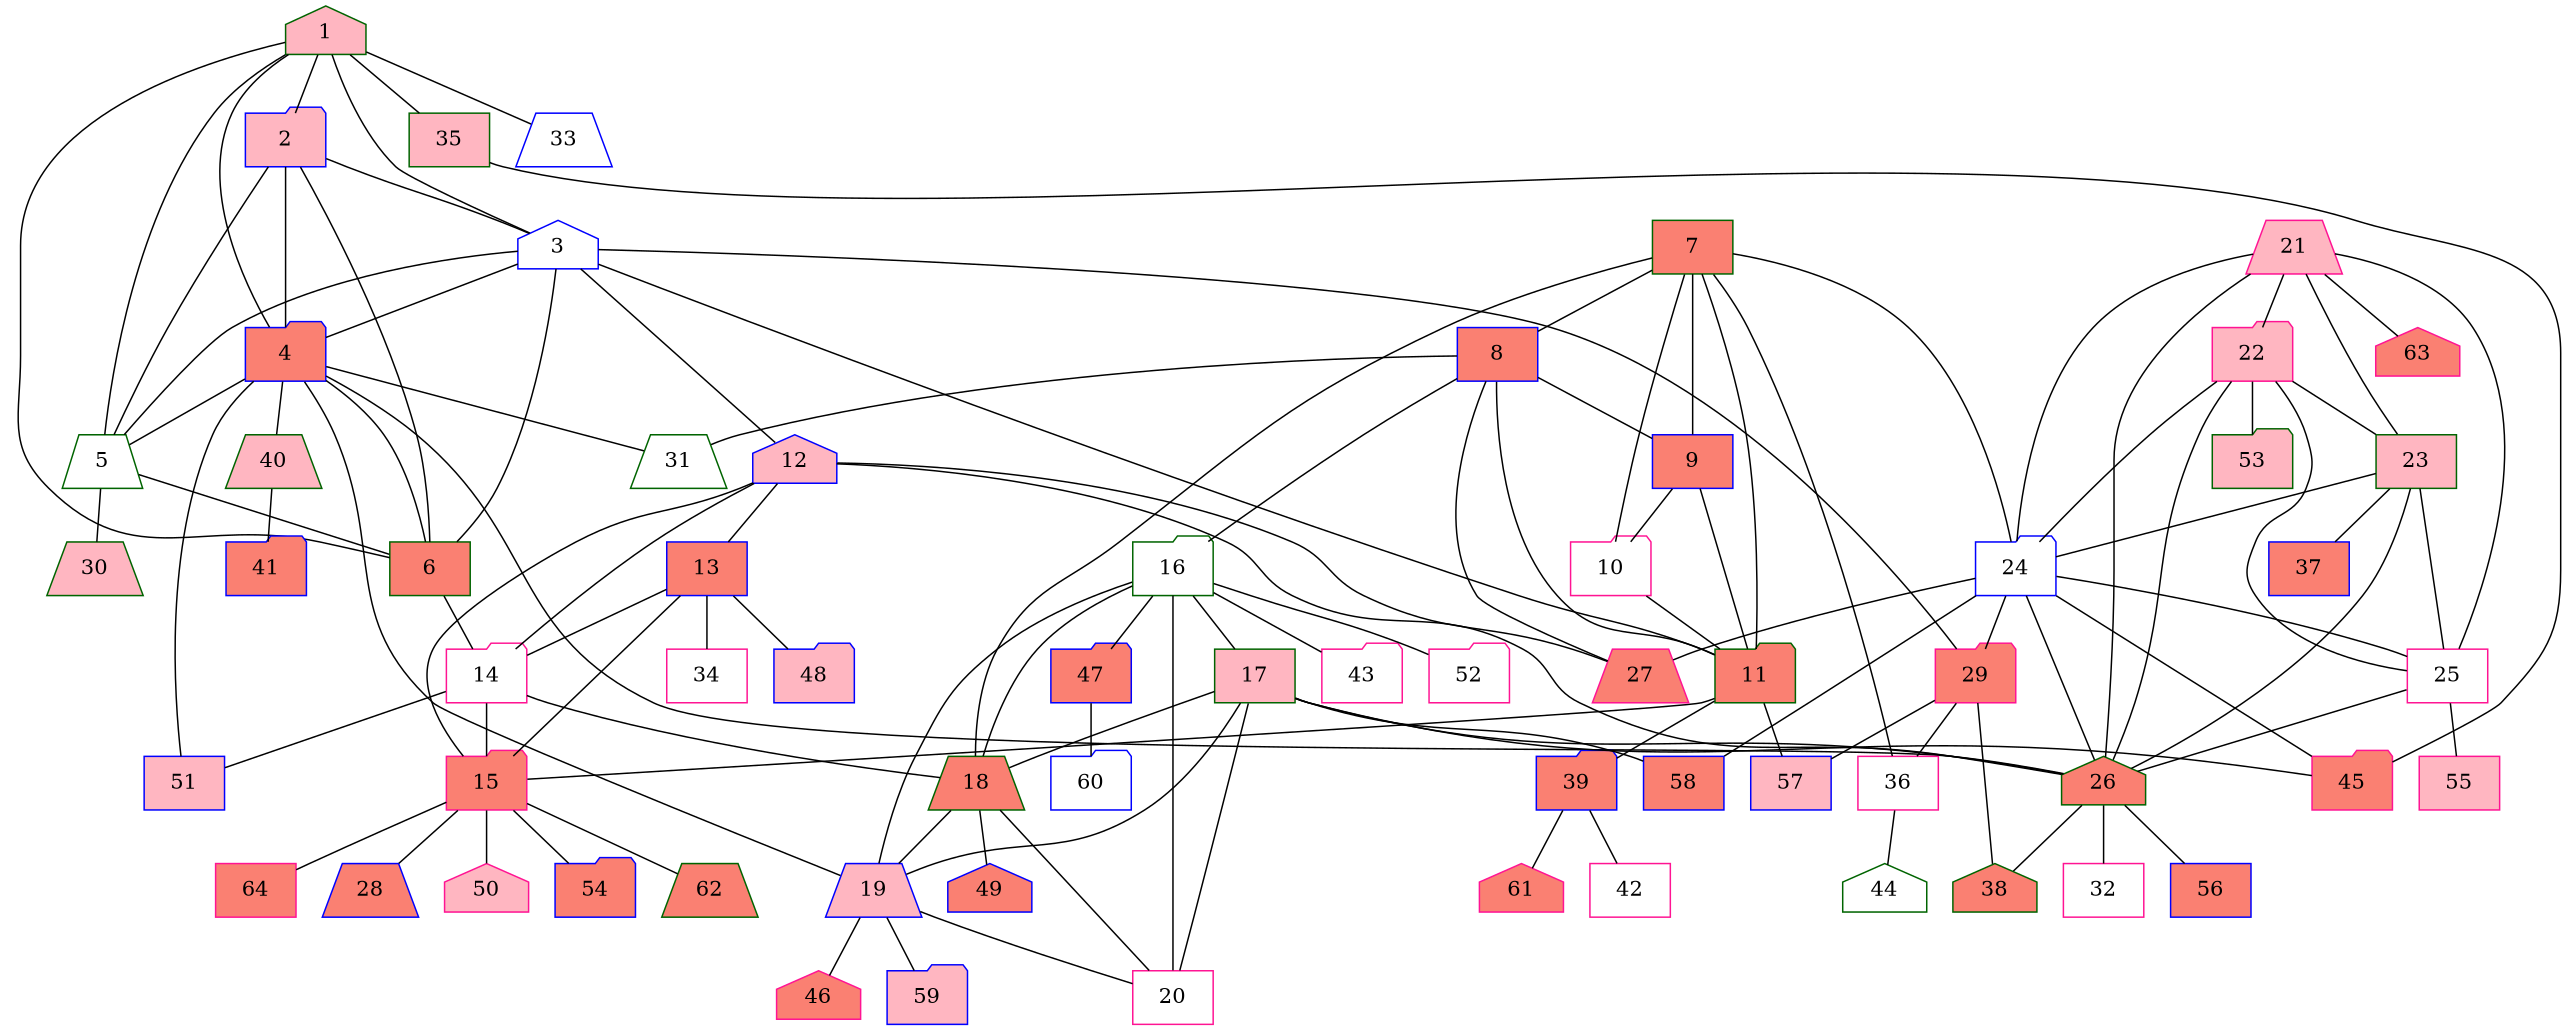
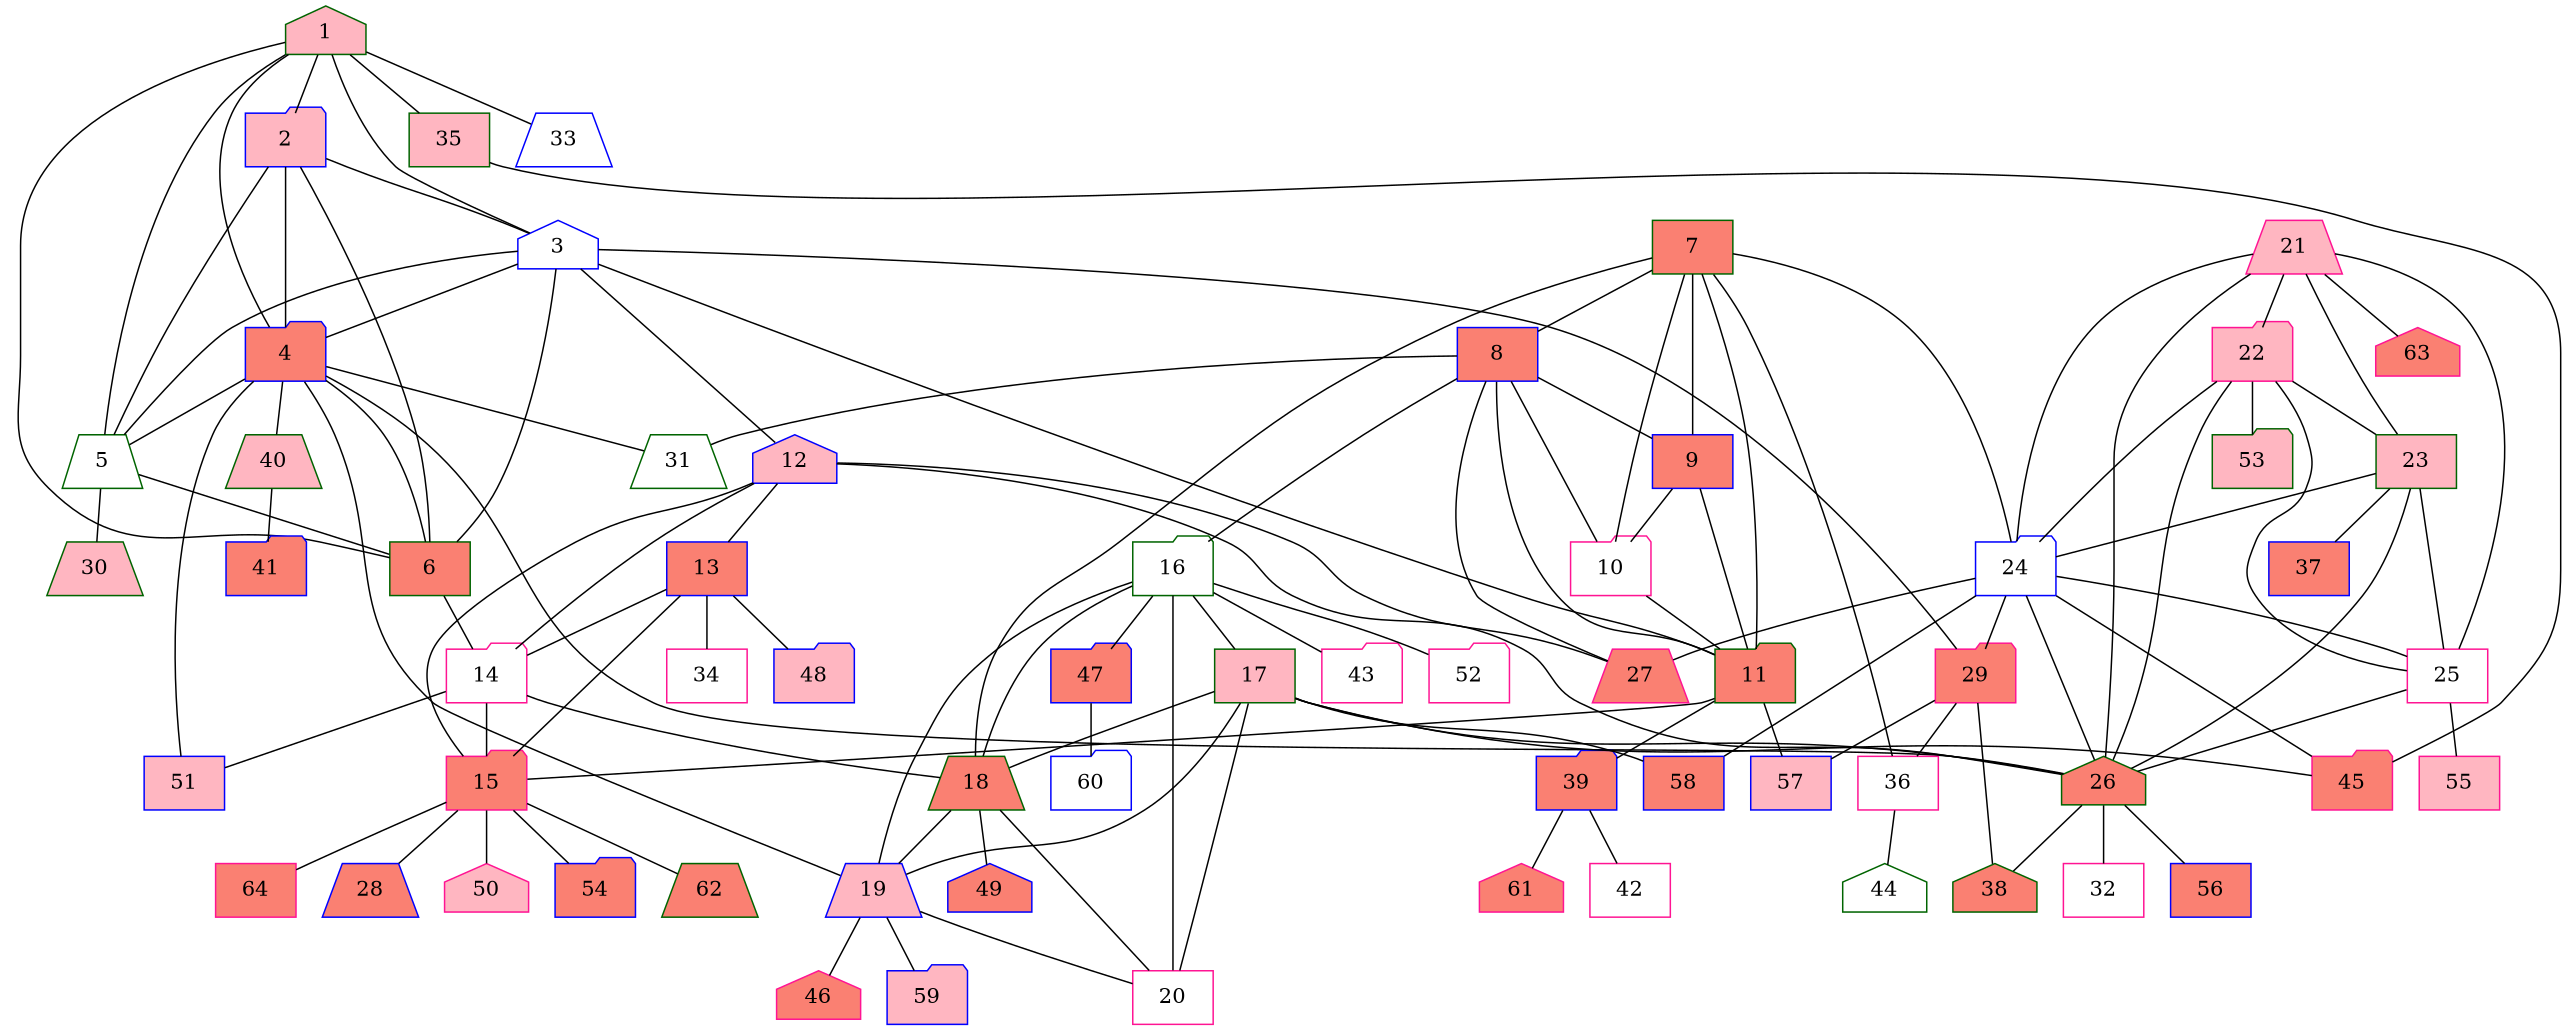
none -> (1554, 462)
